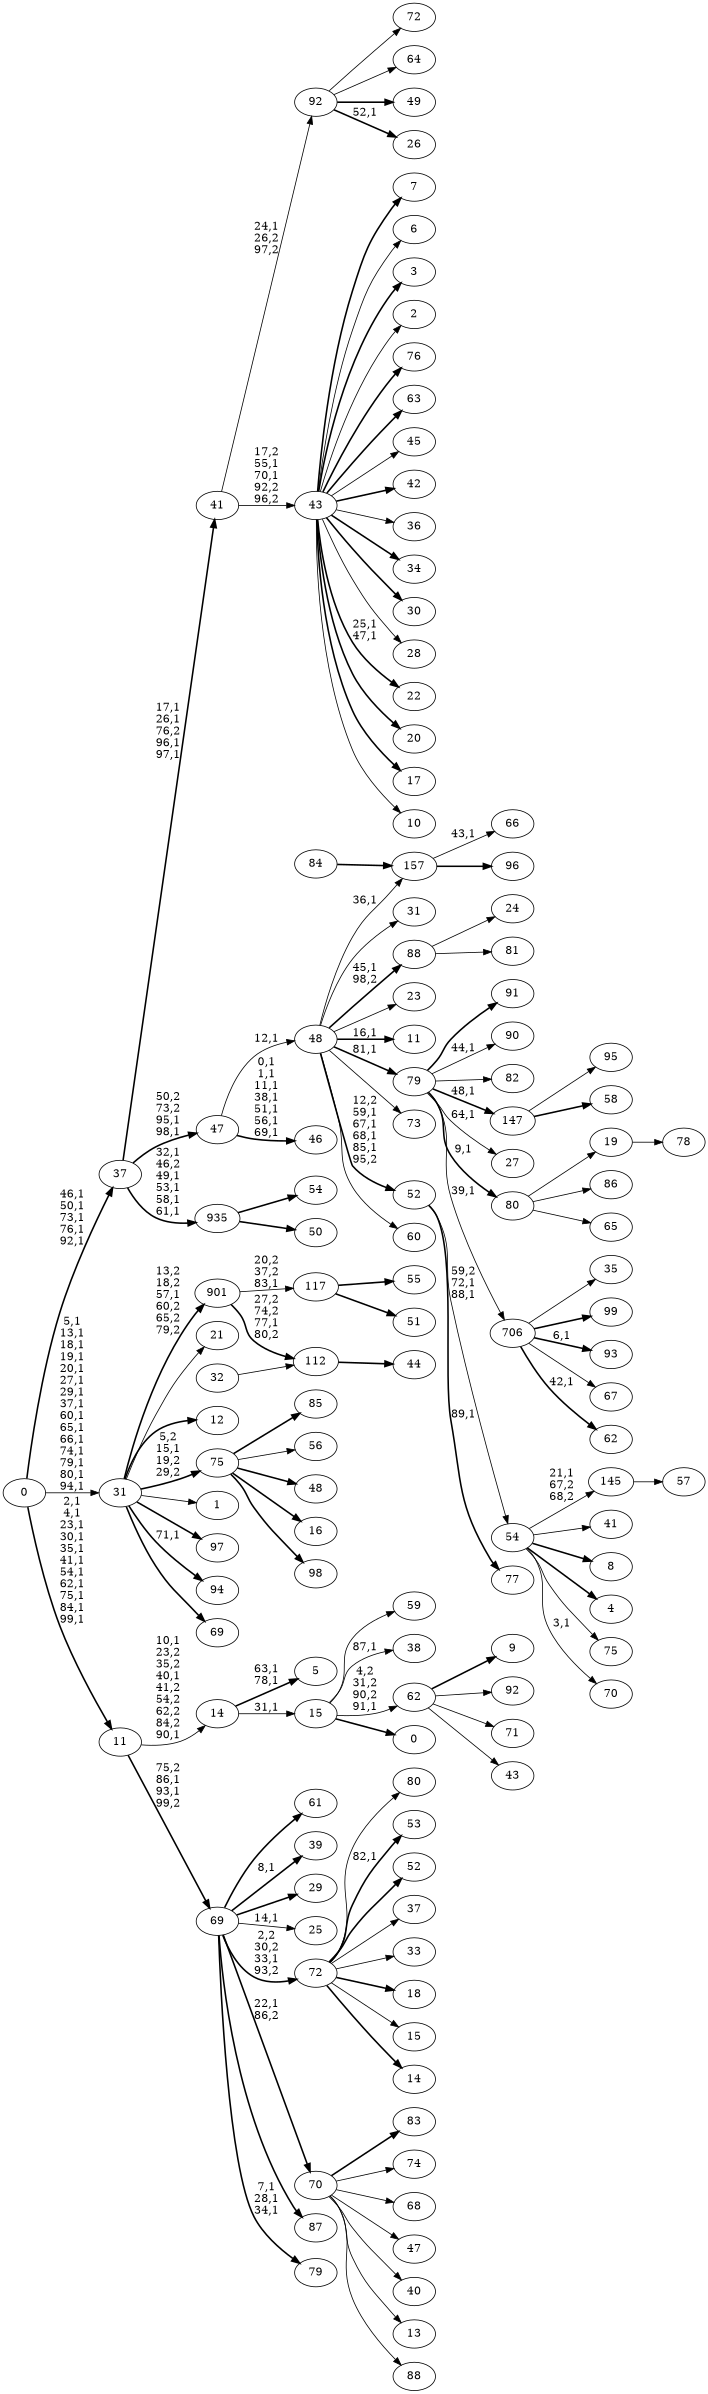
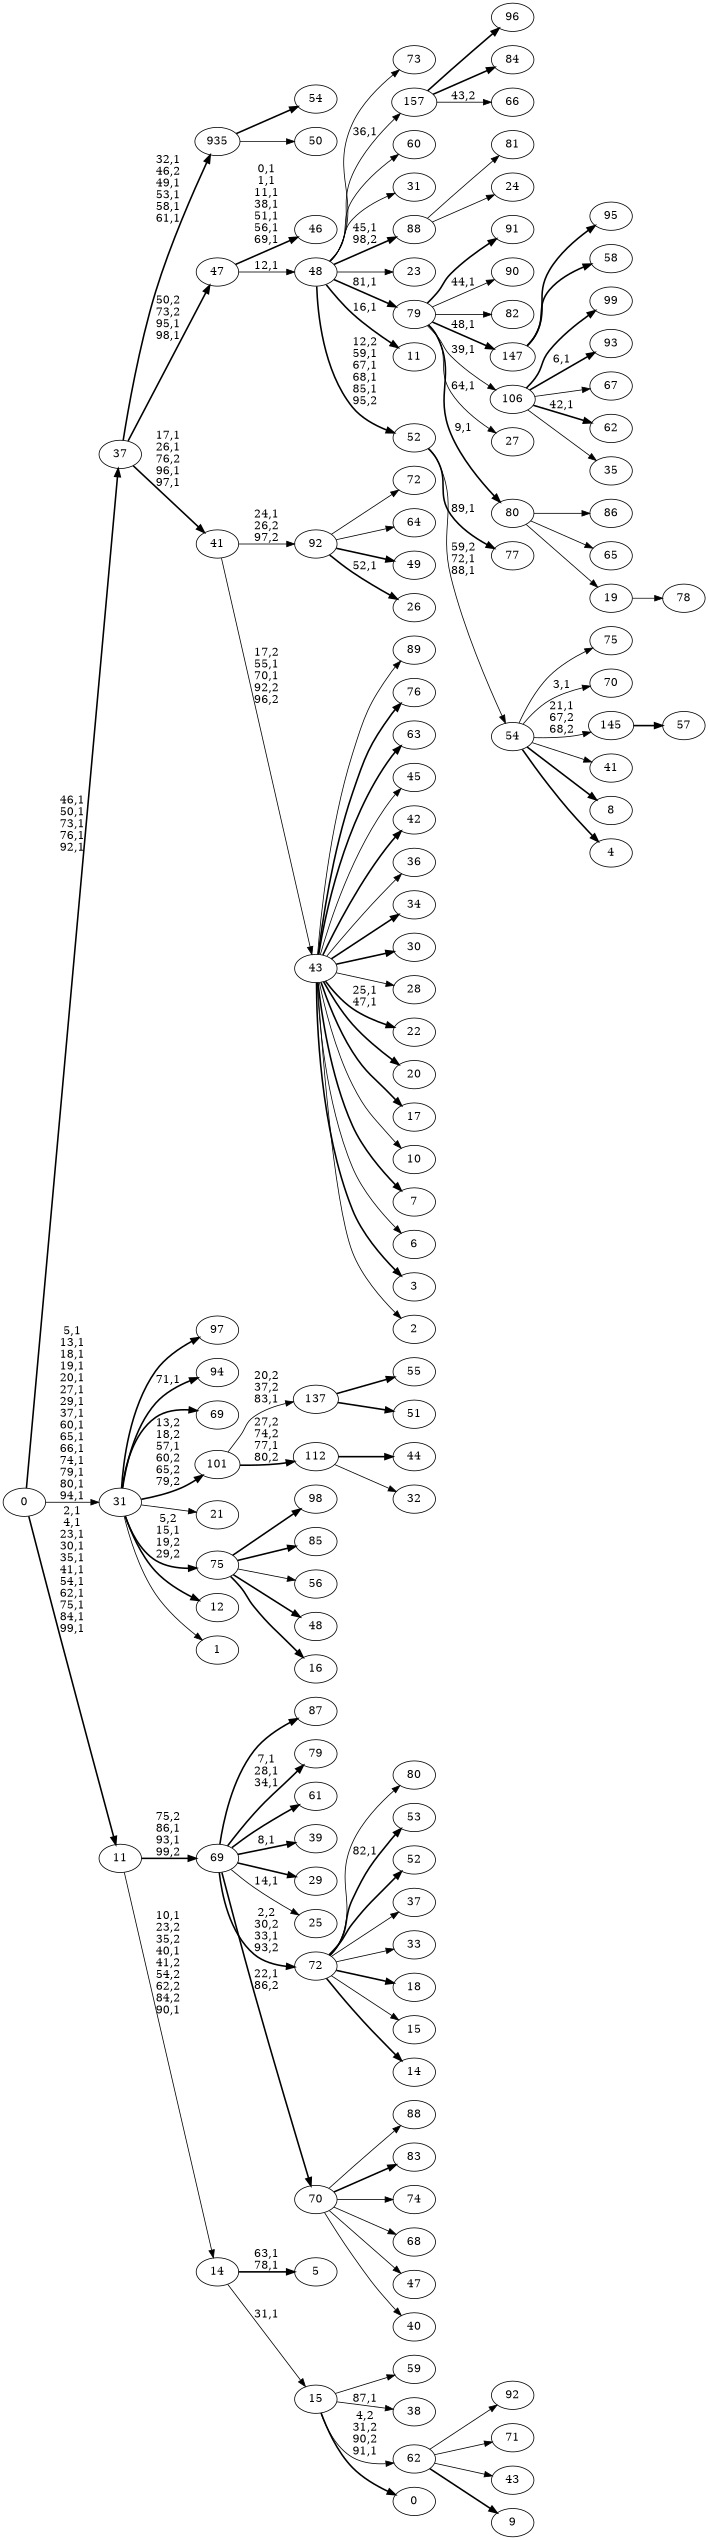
none -> (414, 650)
(463, 834) -> (463, 96)
(360, 865) -> (460, 82)
(559, 1091) -> (544, 281)
(263, 1225) -> (263, 142)
(316, 1287) -> (316, 1399)
(217, 1293) -> (217, 1465)
(513, 1333) -> (513, 399)
(262, 1371) -> (362, 1476)
(644, 1482) -> (644, 726)
(414, 2334) -> none
